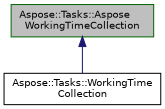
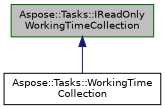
(82, 21) -> (82, 21)
